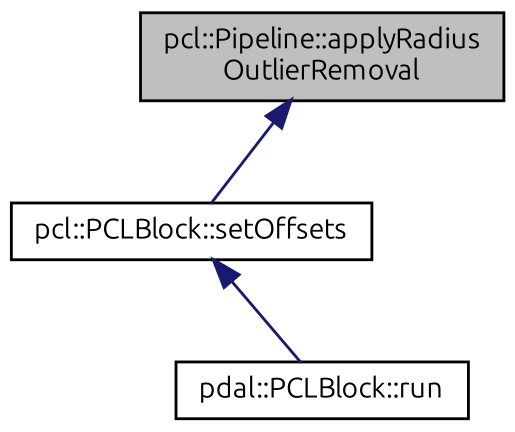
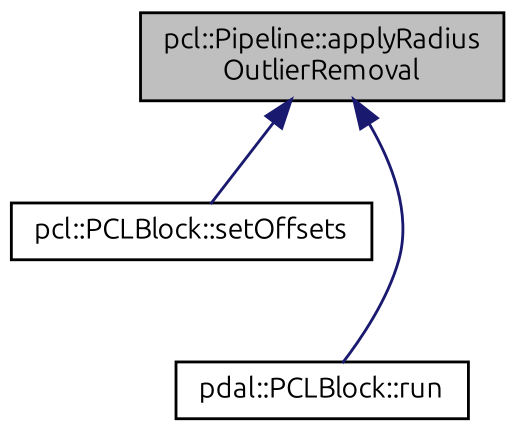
(266, 322) -> (401, 248)
